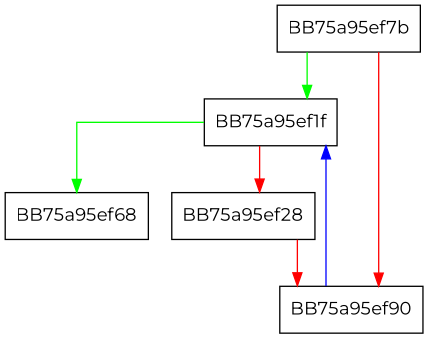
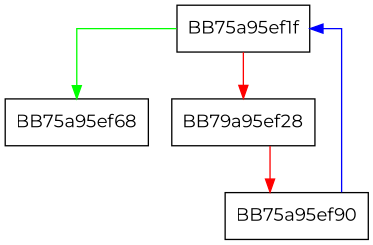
(349, 29) -> none
(243, 216) -> (243, 122)
